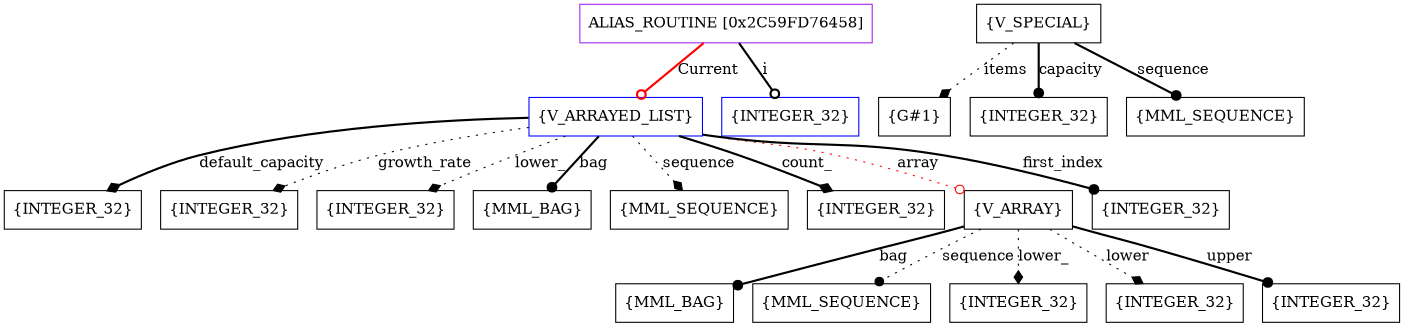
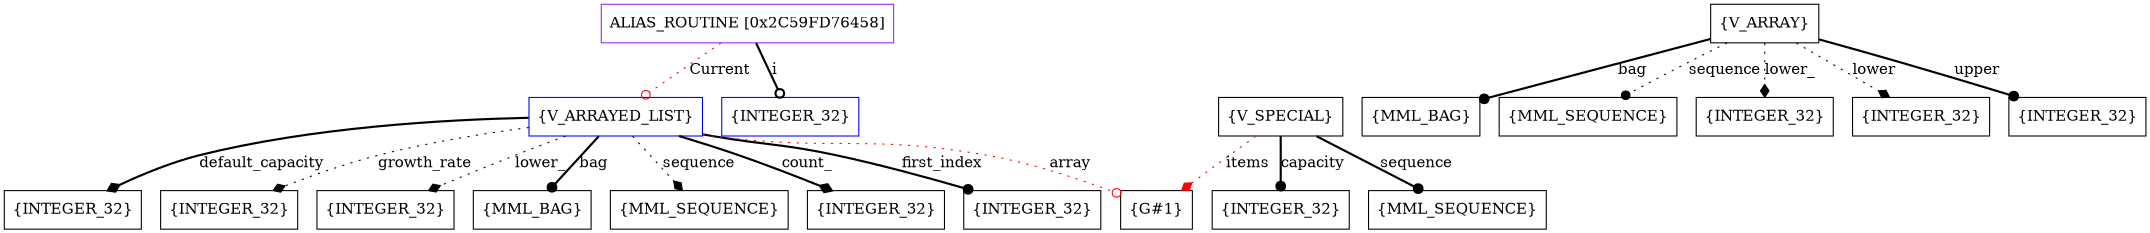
(982, 66) -> (1224, 159)
(674, 67) -> (685, 68)
(831, 154) -> (910, 145)
